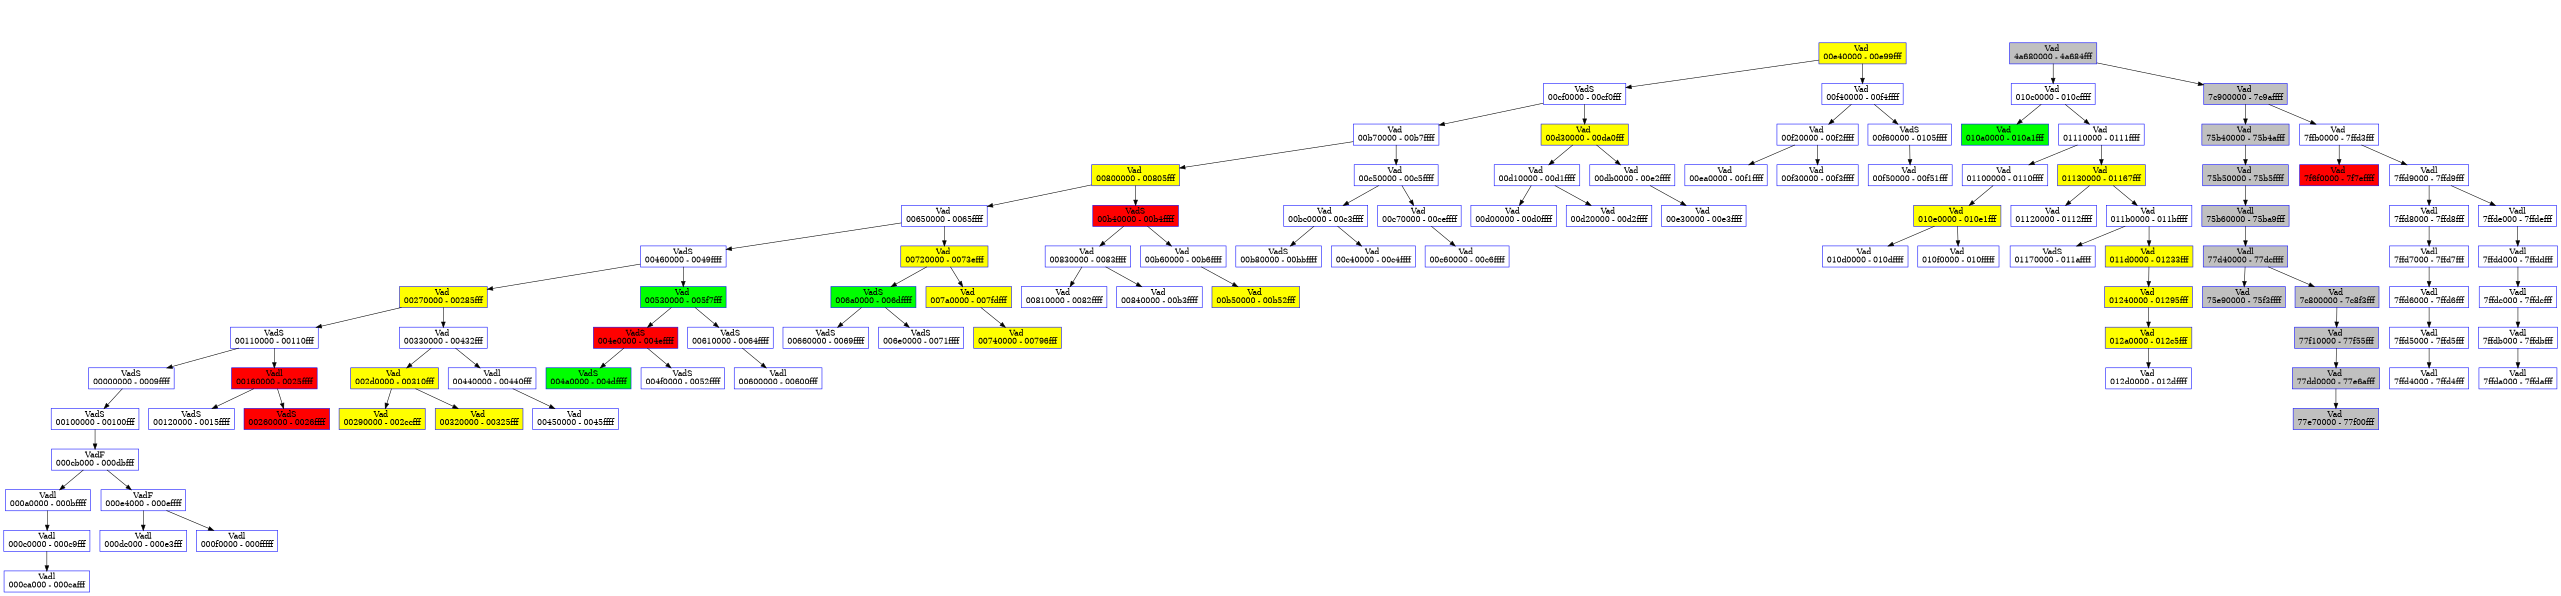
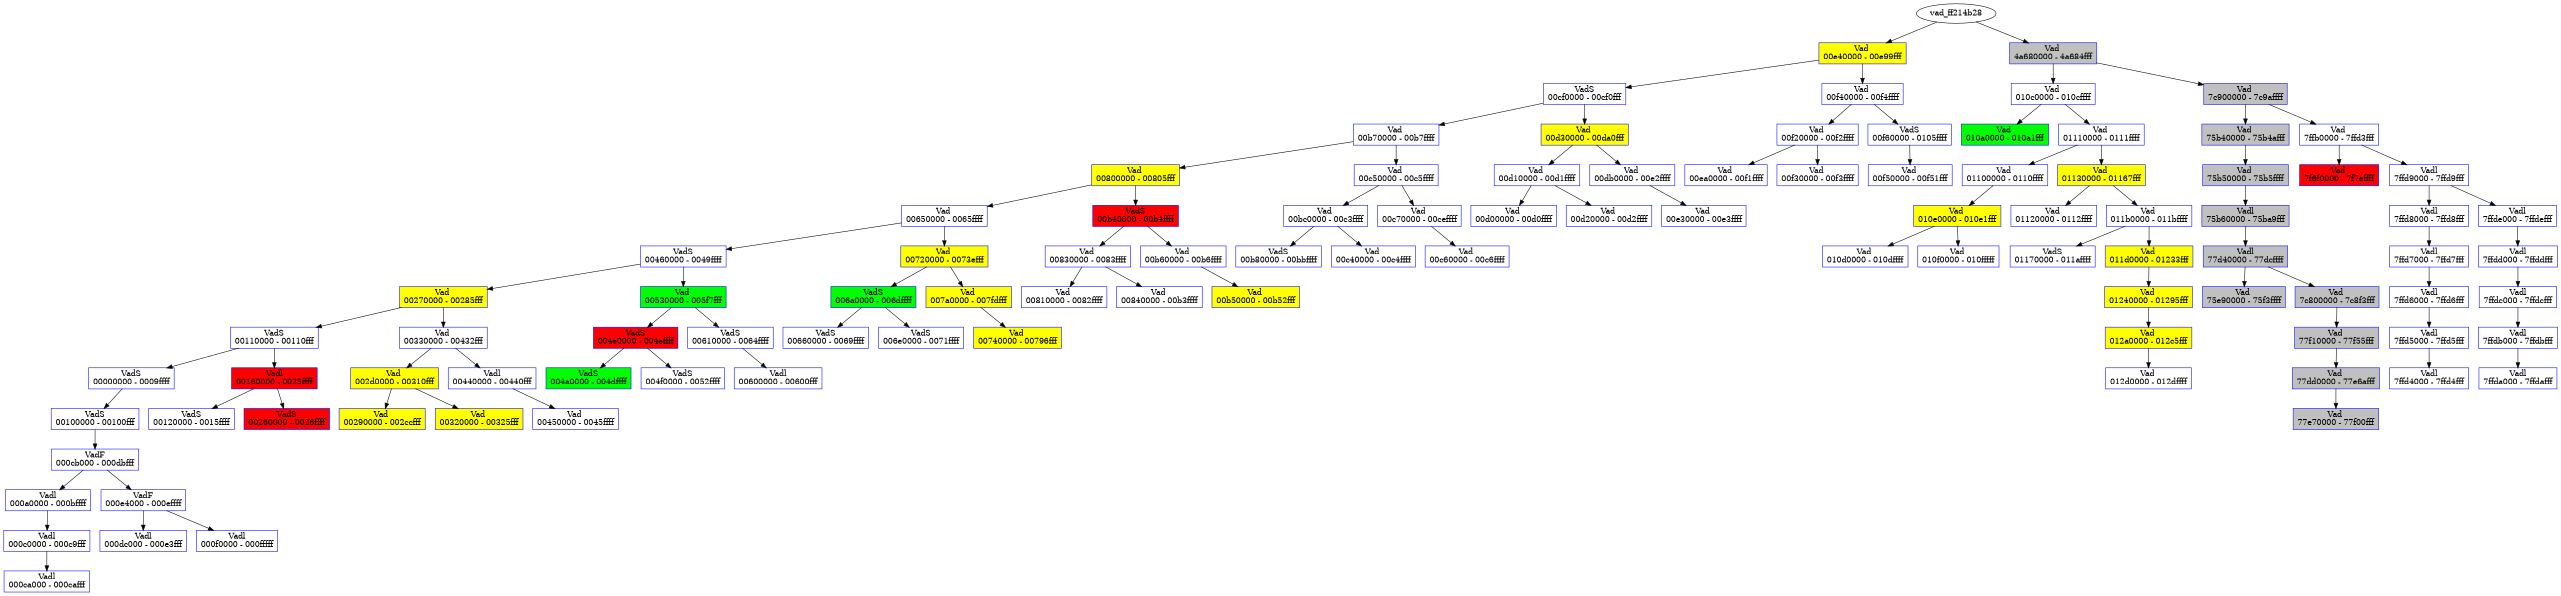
none -> (1956, 14)
